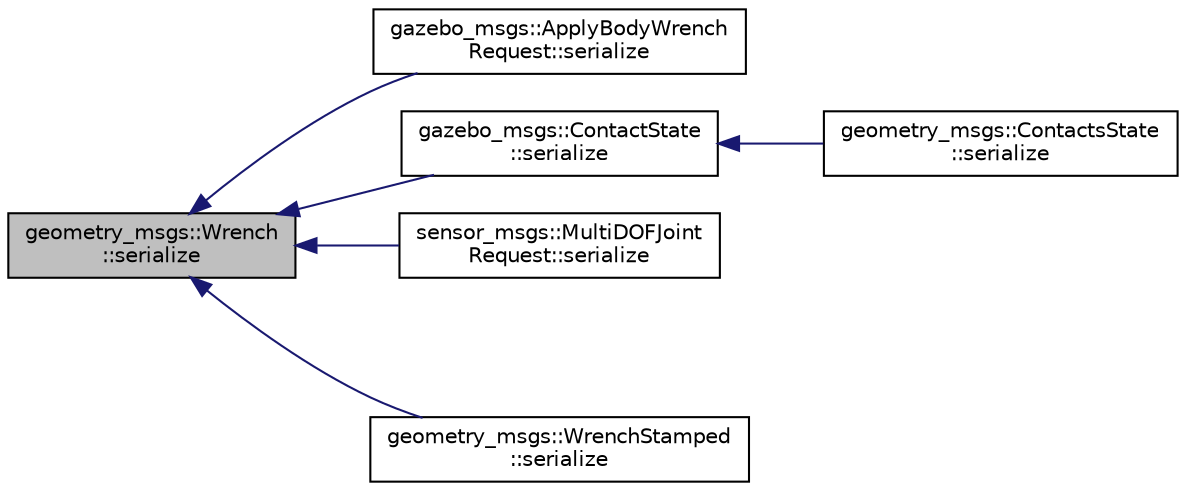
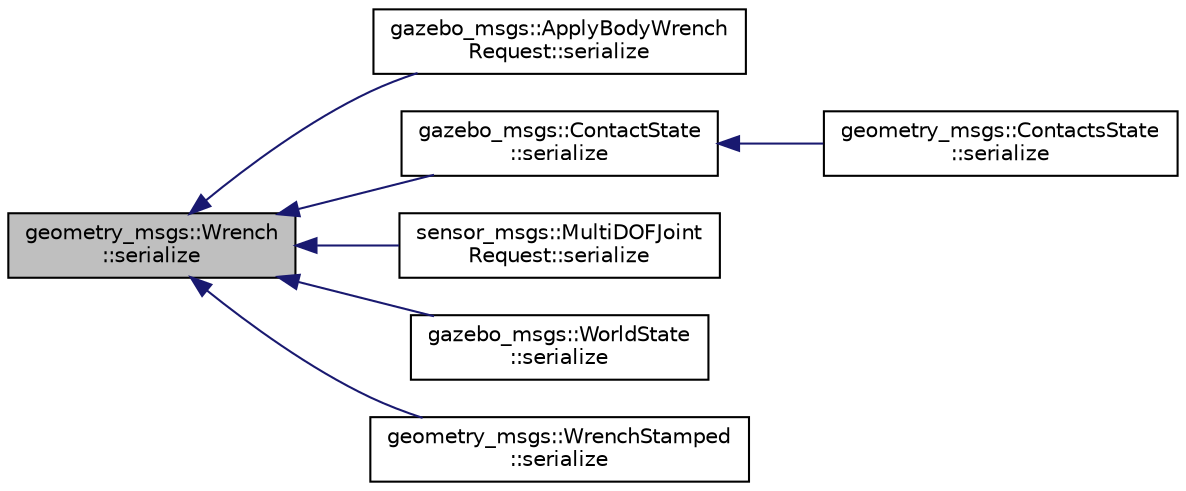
none -> (560, 347)
